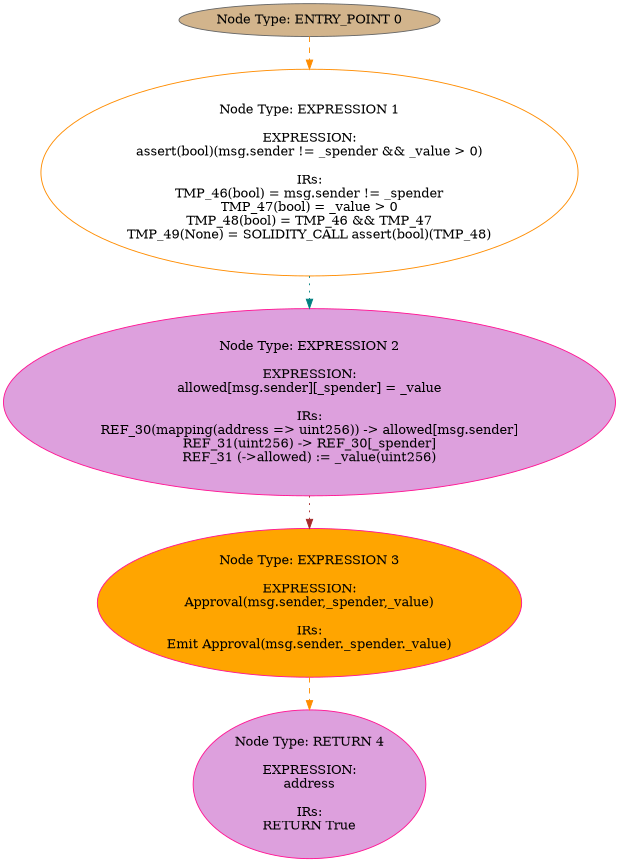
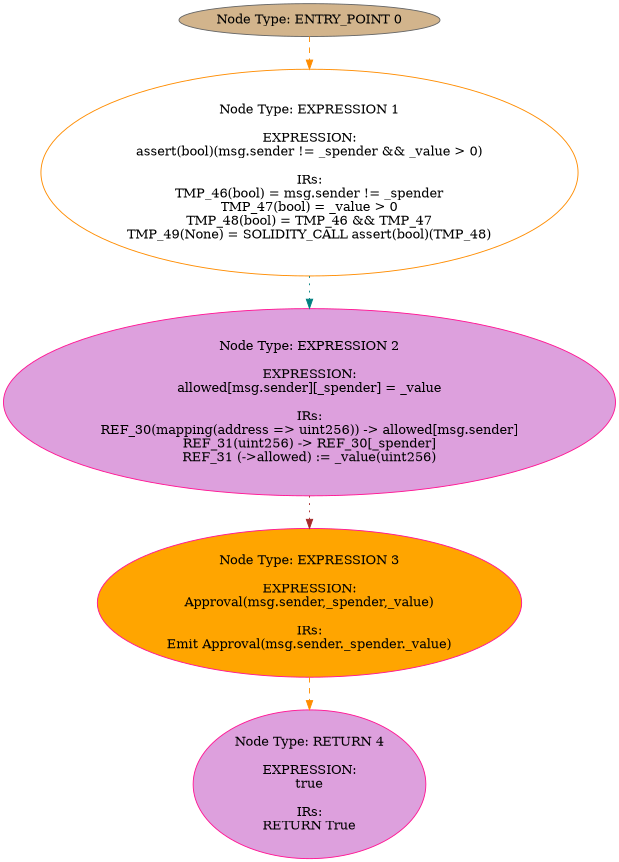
(309, 784) -> (309, 784)
